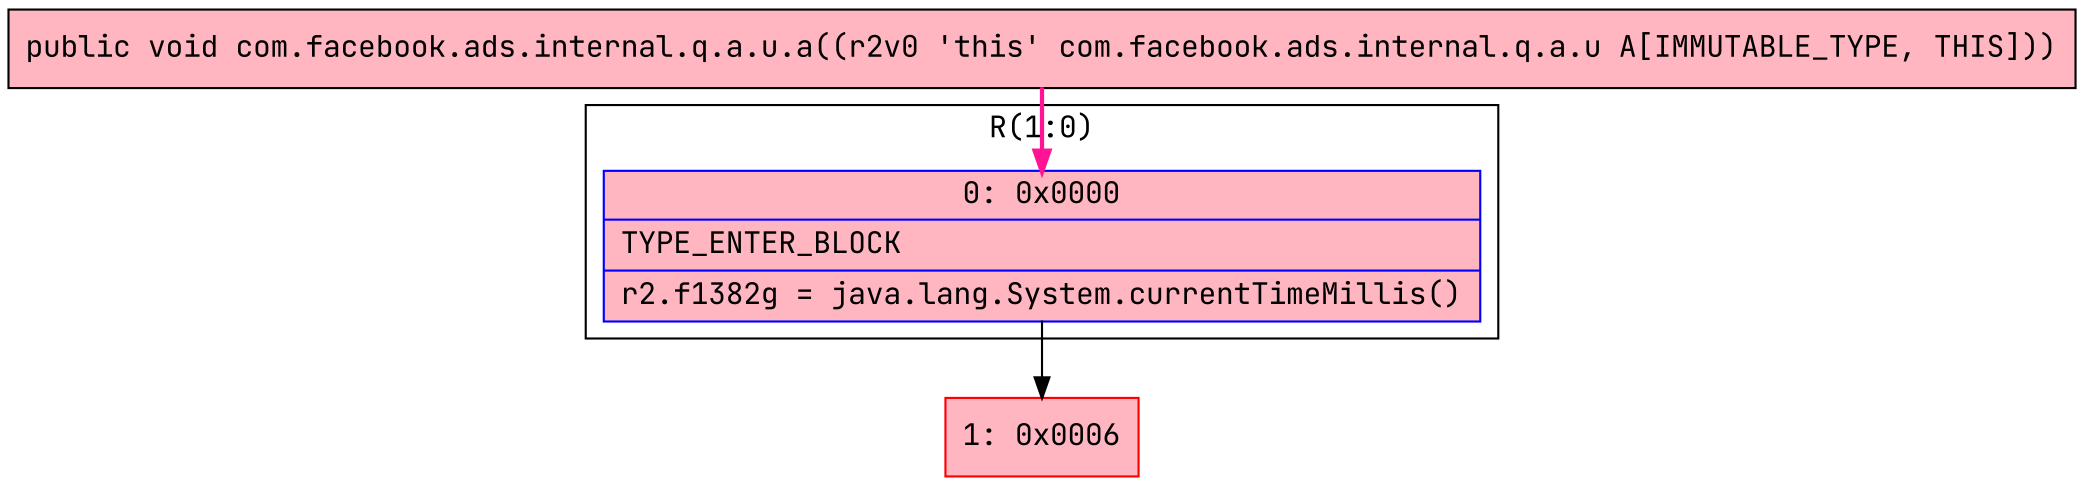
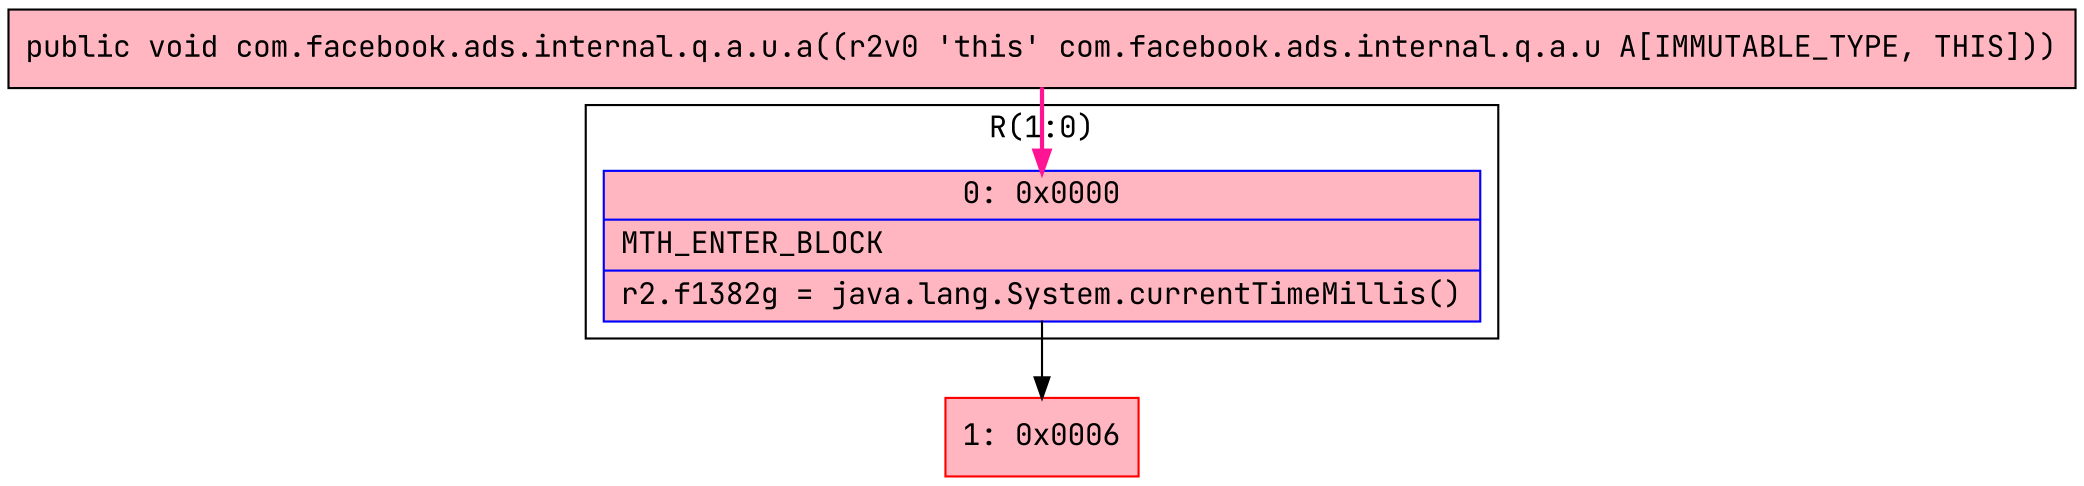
(762, 244) -> (752, 244)
